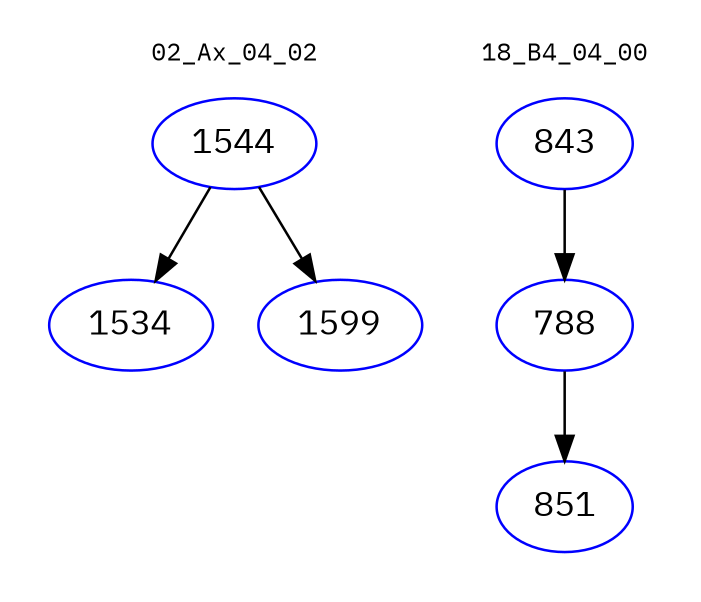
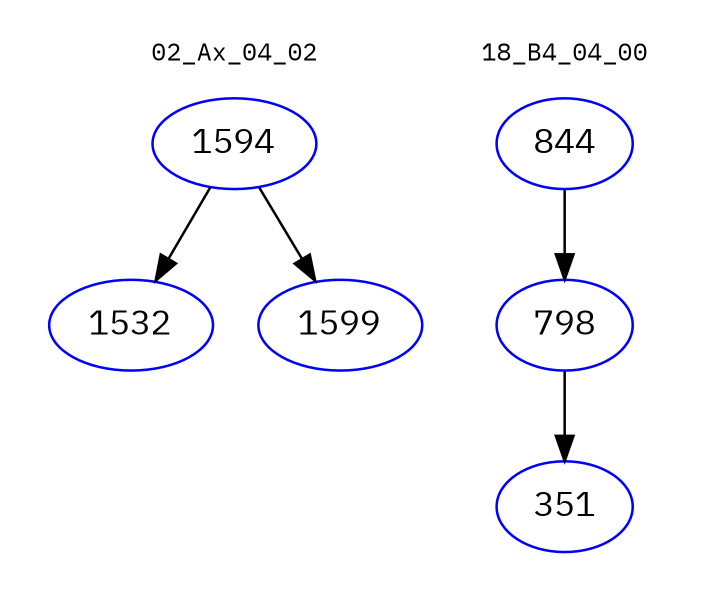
(234, 144) -> (234, 144)
(565, 144) -> (565, 144)
(131, 325) -> (131, 325)
(565, 325) -> (565, 325)
(565, 507) -> (565, 507)
